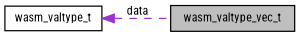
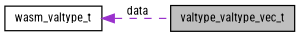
(233, 18) -> (233, 18)
